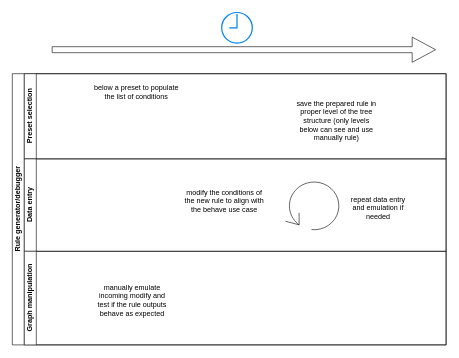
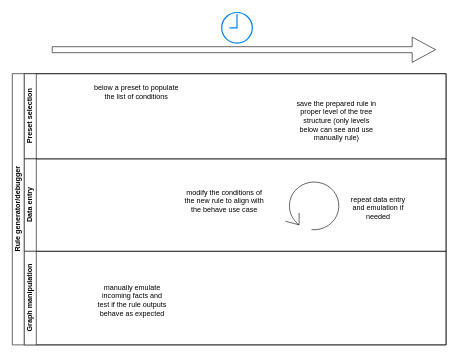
(132, 300) -> (132, 300)
